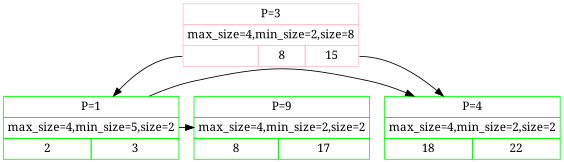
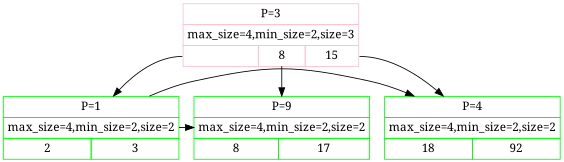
(271, 35) -> (271, 35)
none -> (282, 77)
(91, 128) -> (91, 128)
(516, 148) -> (516, 148)
